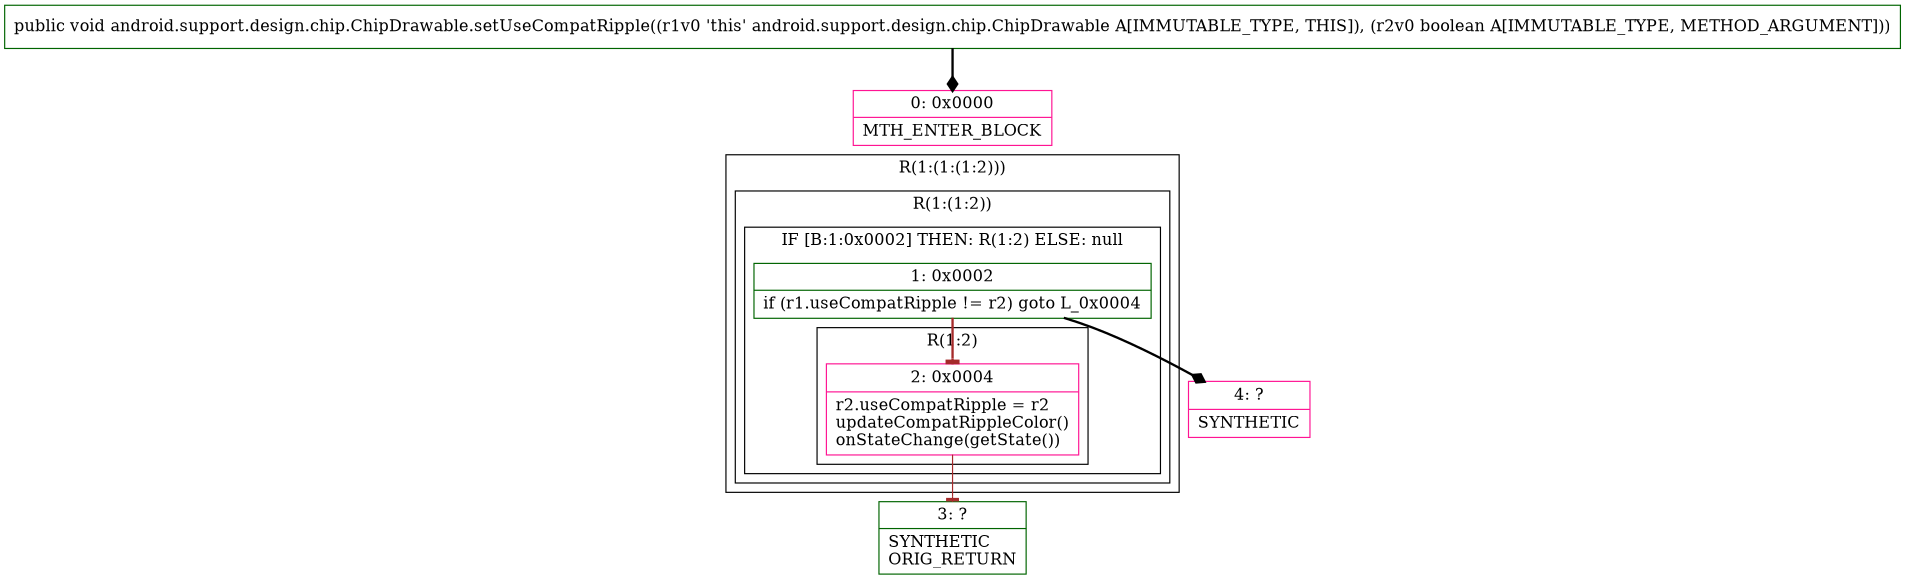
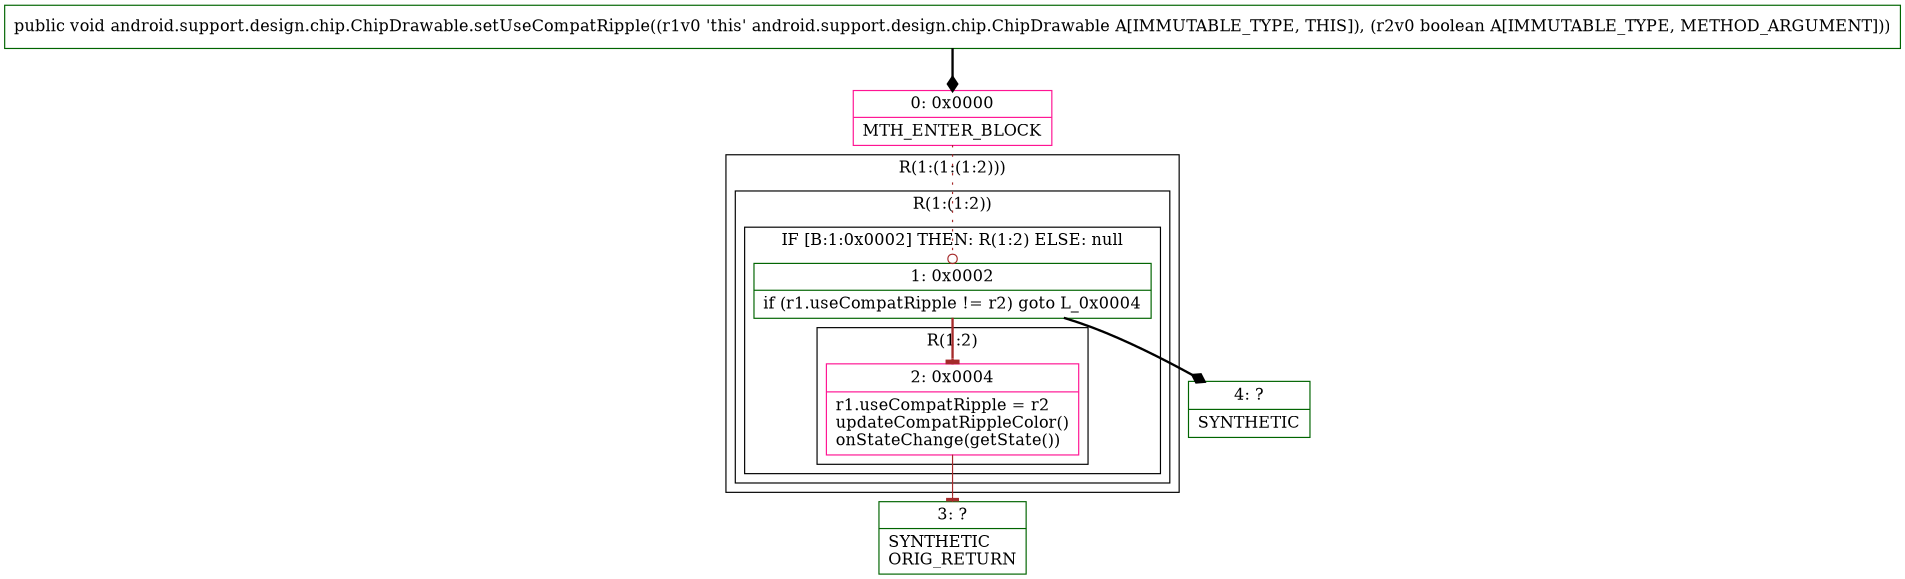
none -> (953, 199)
(943, 405) -> (943, 405)
(1249, 409) -> (1249, 409)
